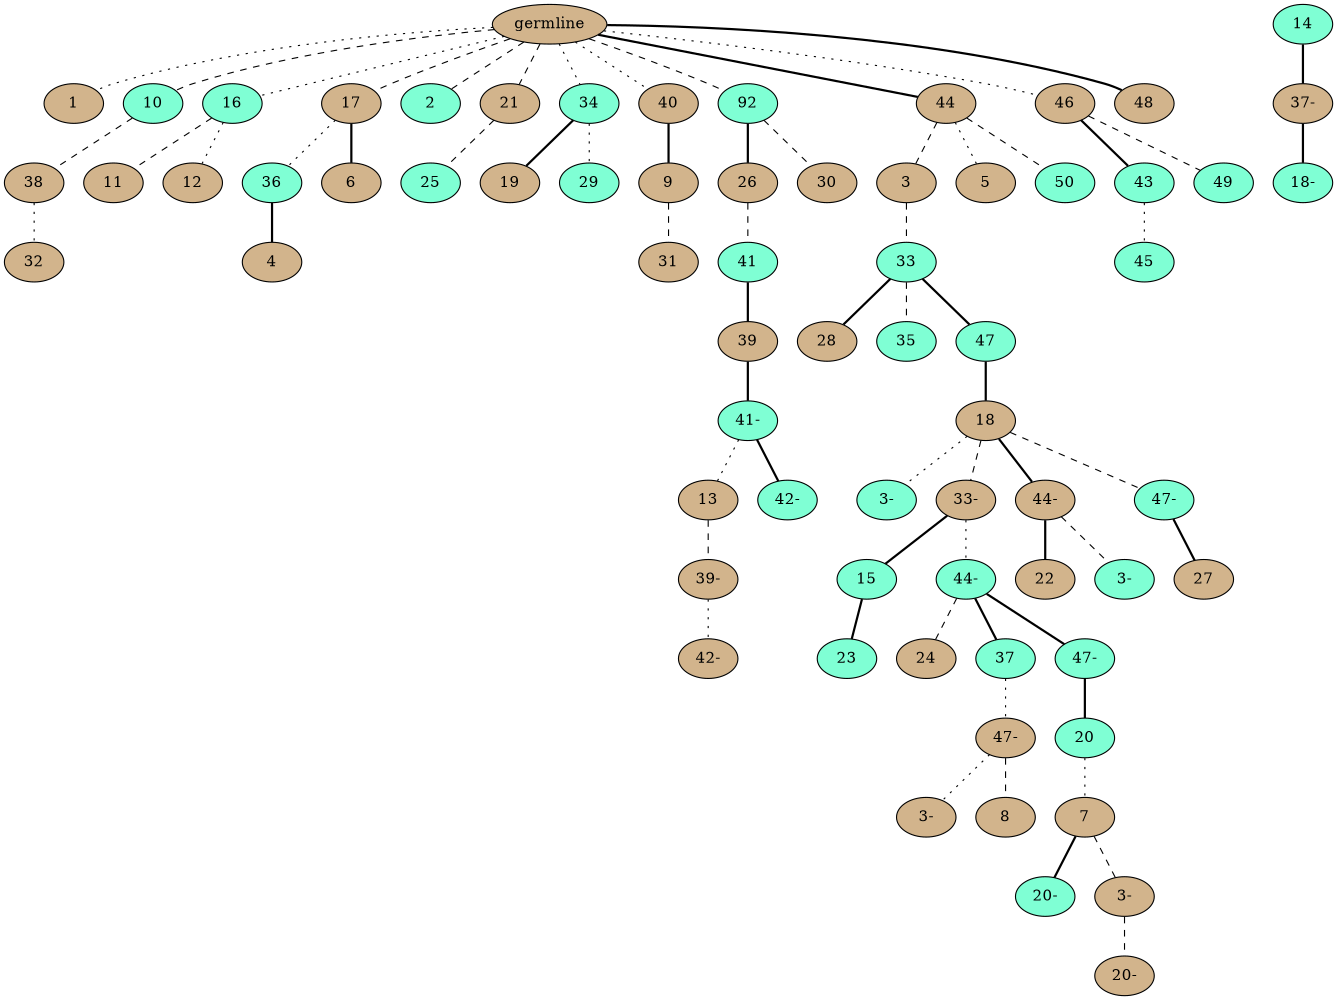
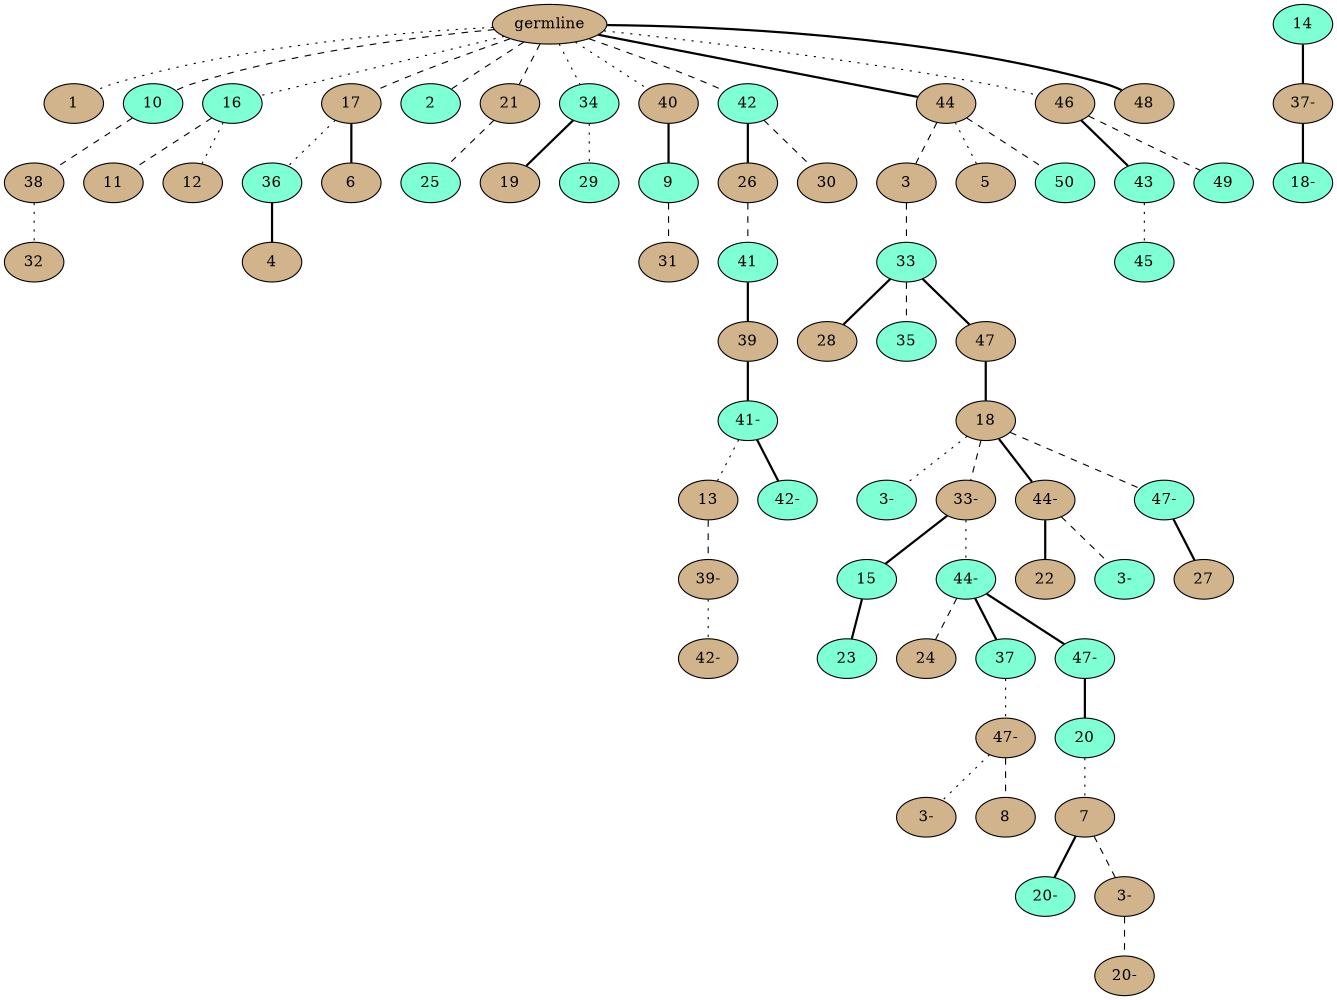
(748, 104) -> (748, 104)
(669, 183) -> (669, 183)
(986, 341) -> (986, 341)
